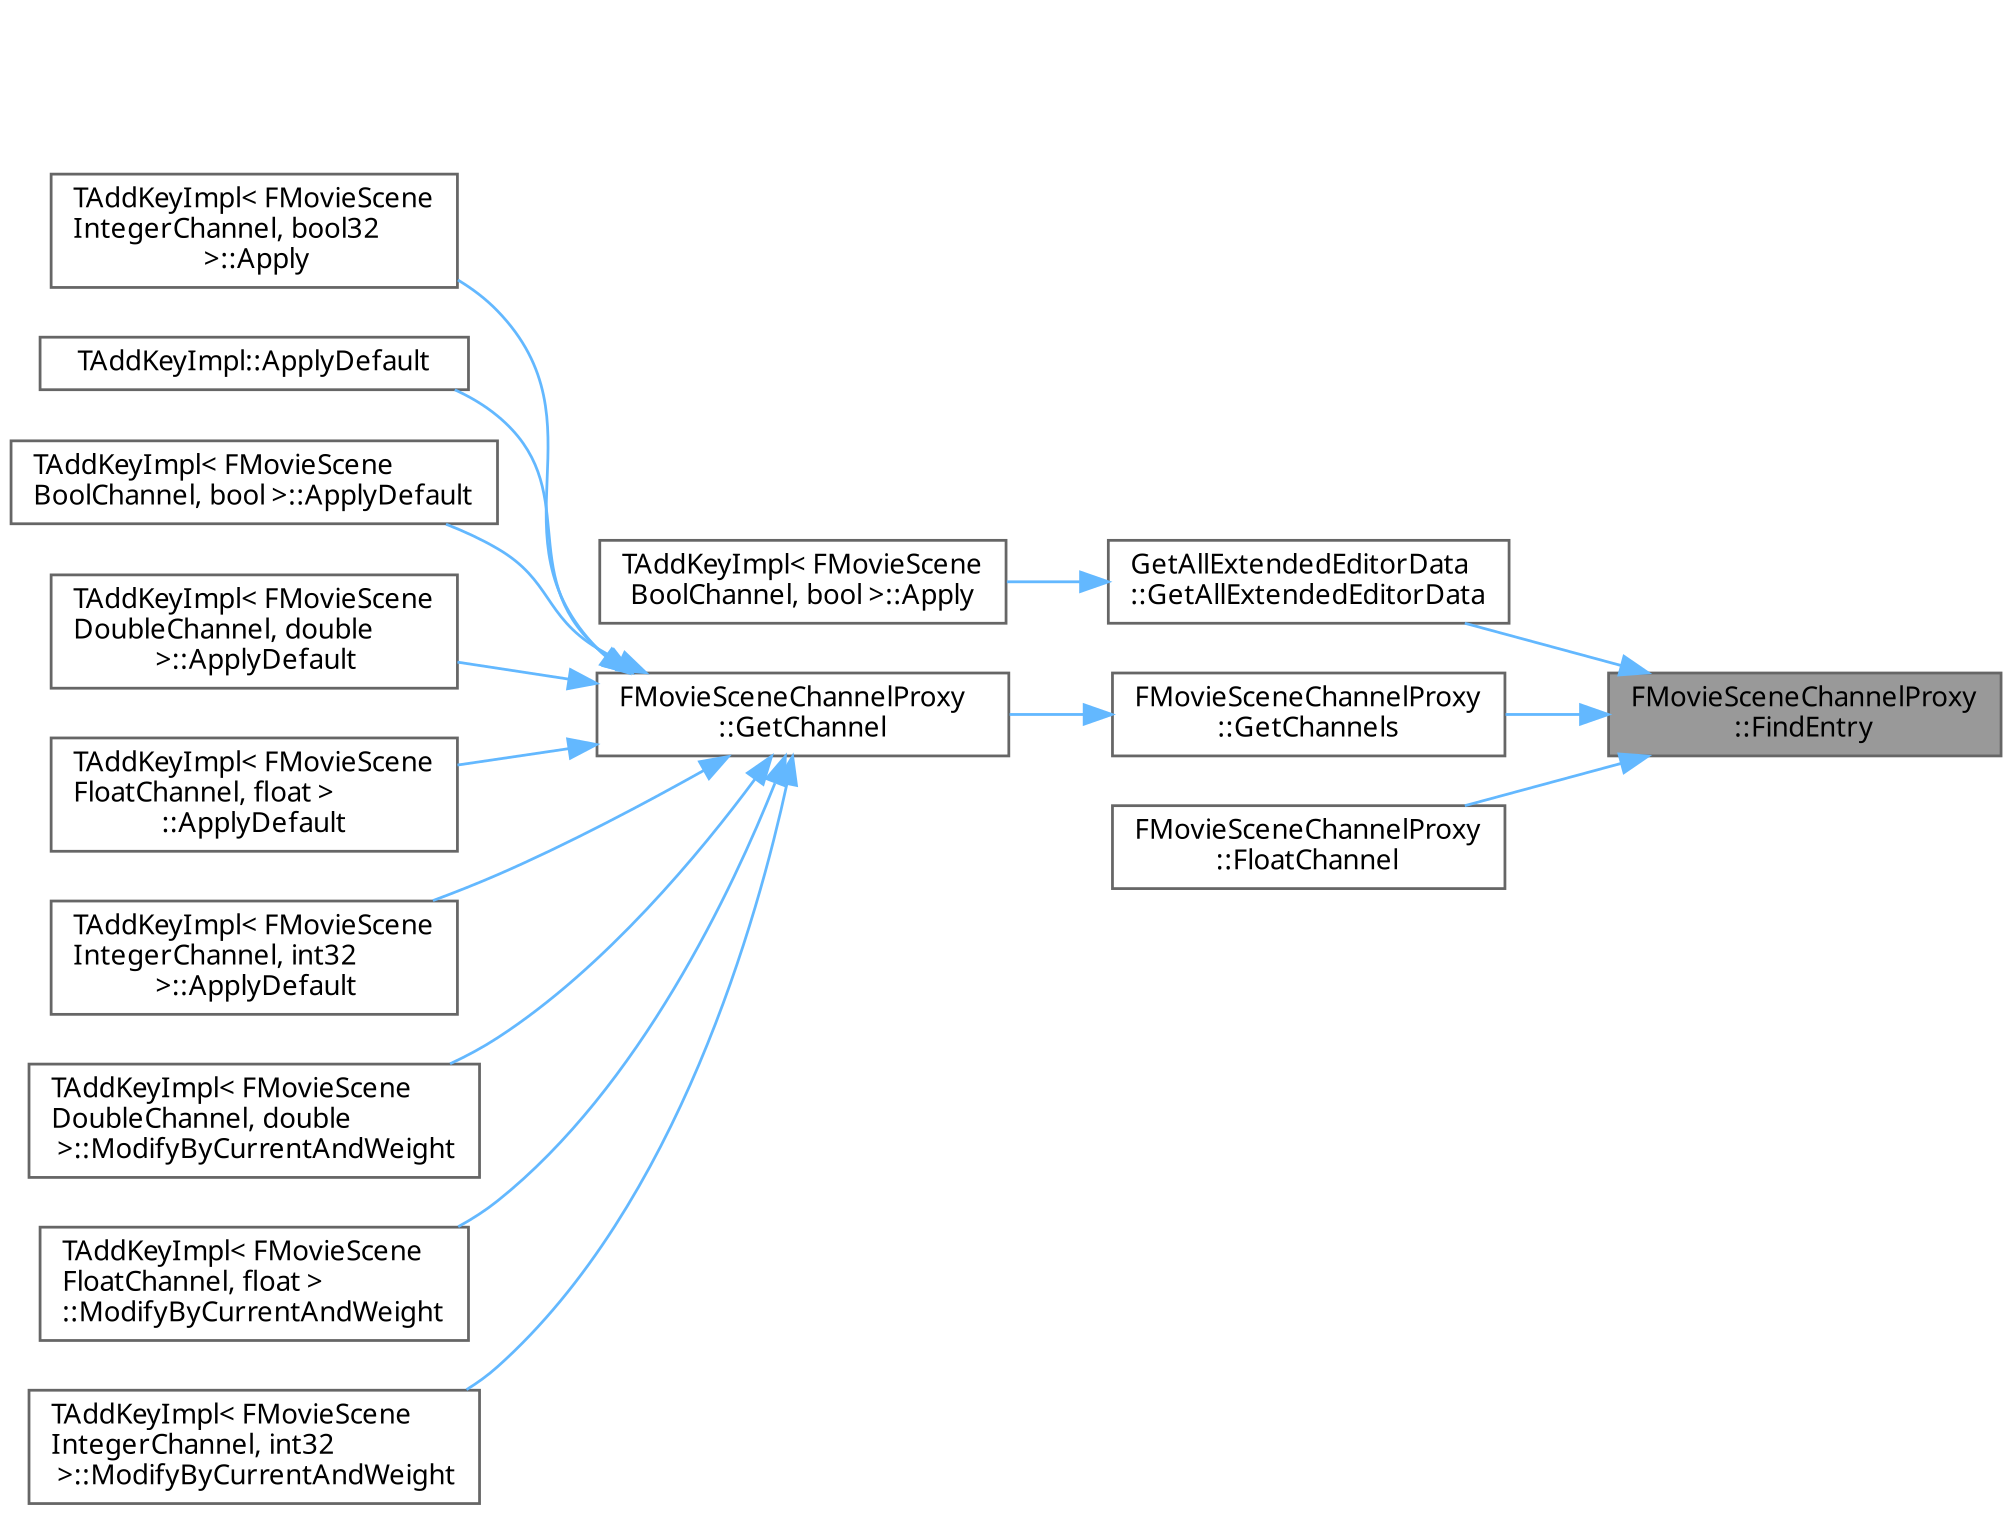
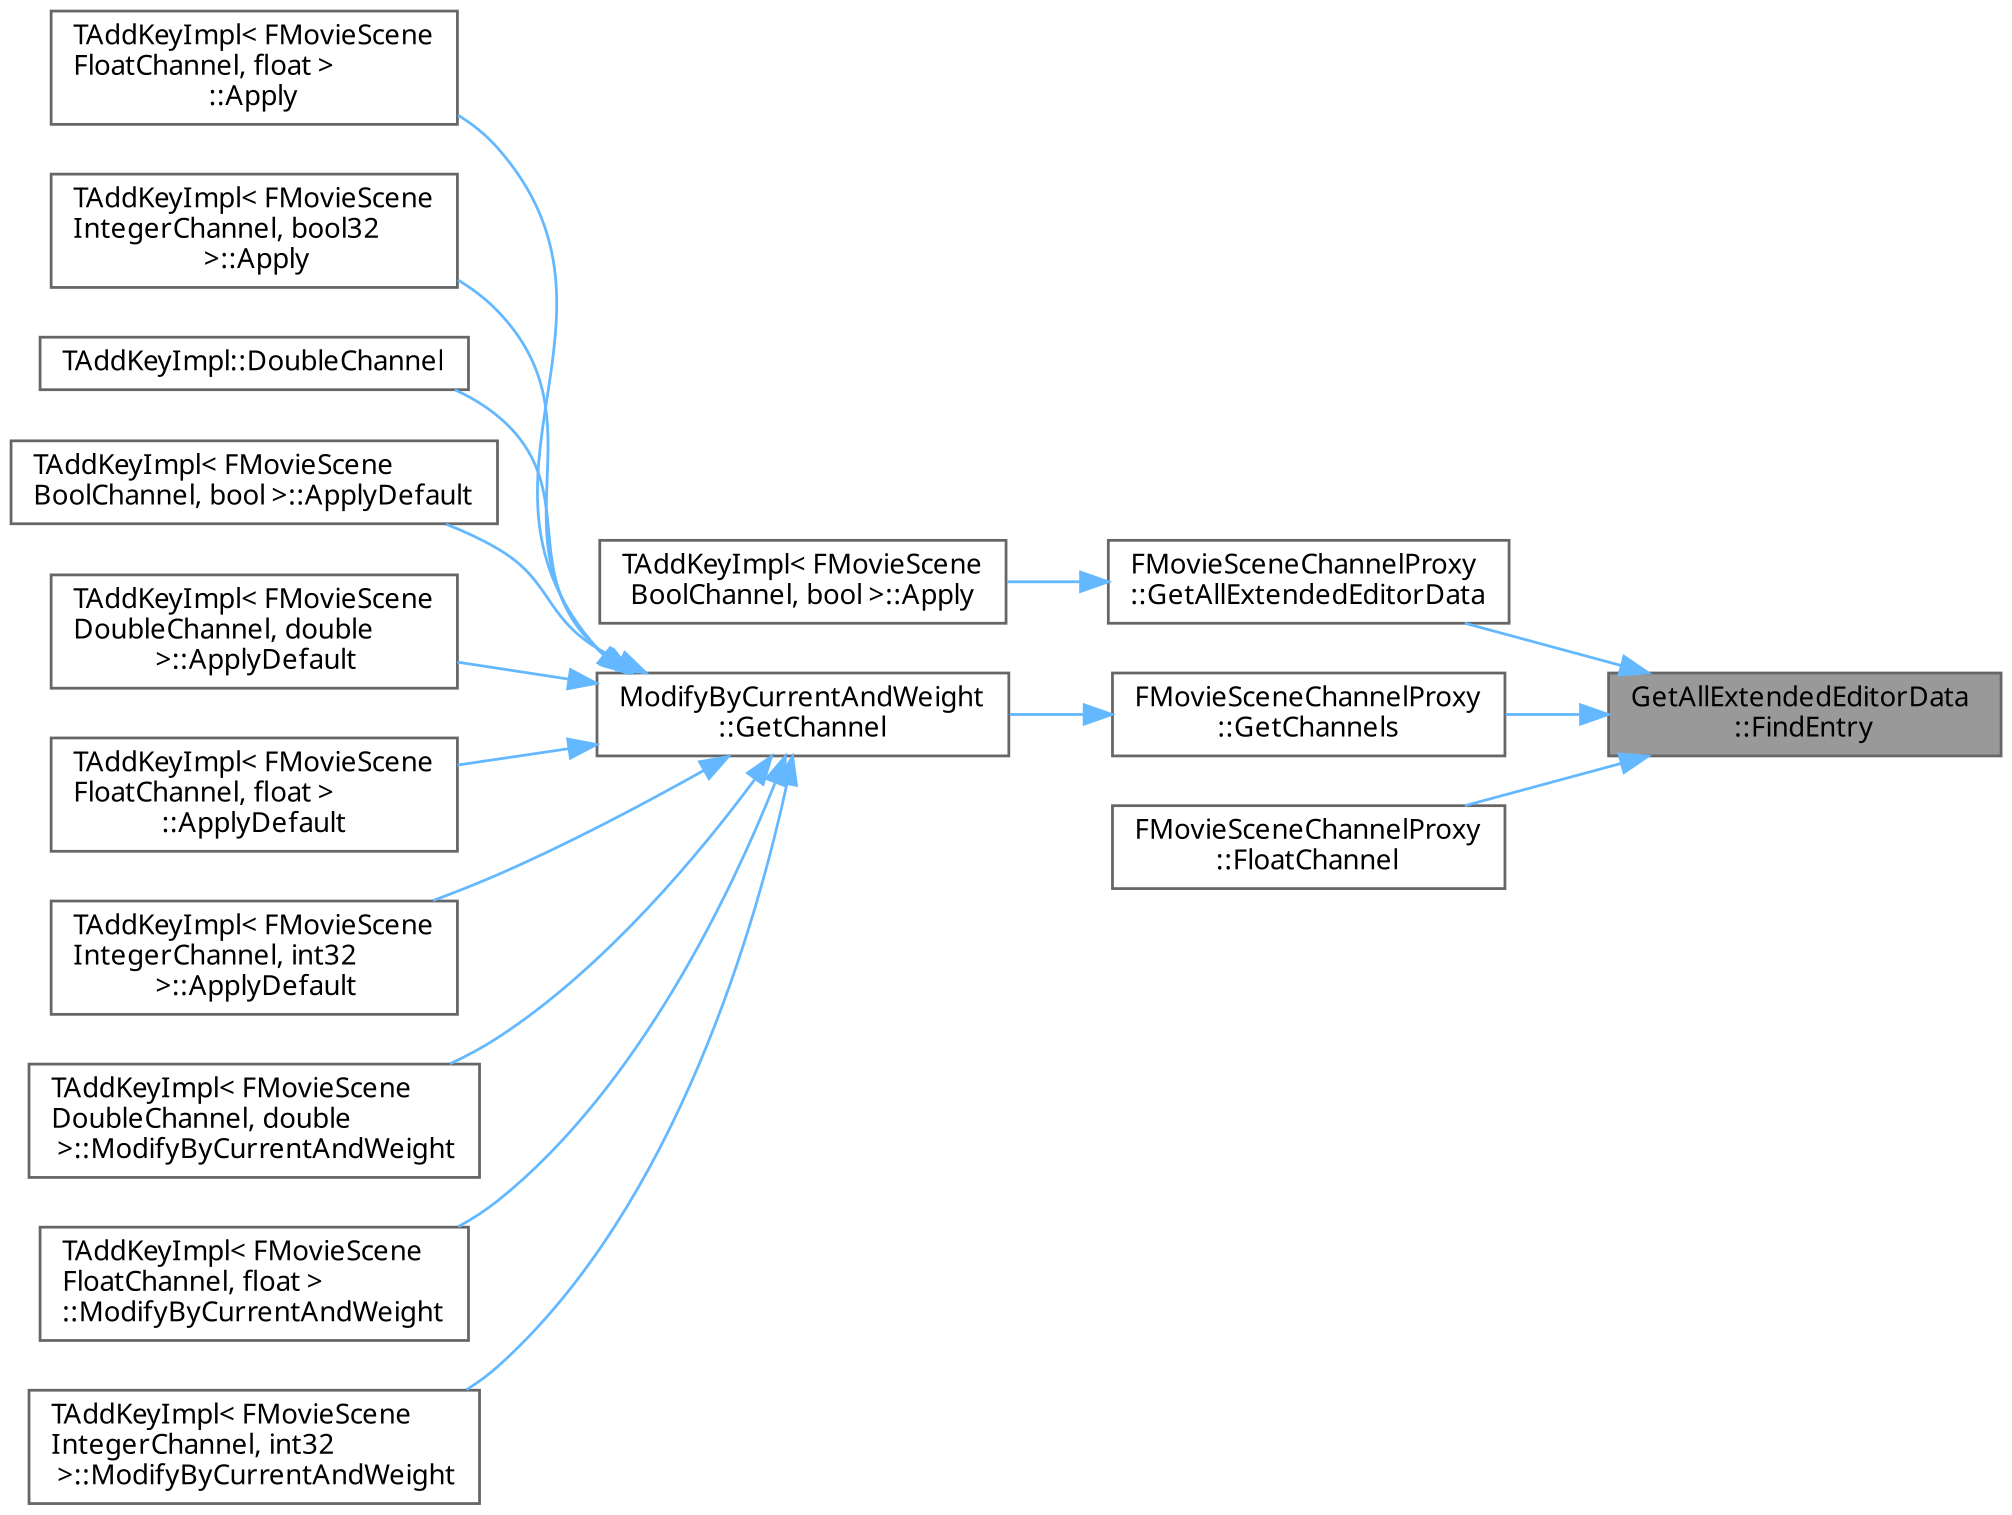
none -> (254, 68)
(254, 363) -> (254, 363)
(1309, 582) -> (1309, 582)
(803, 714) -> (803, 714)
(1805, 714) -> (1805, 714)
